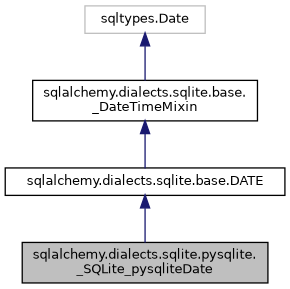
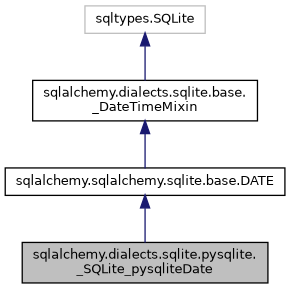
(145, 20) -> (145, 20)
(145, 182) -> (145, 182)
